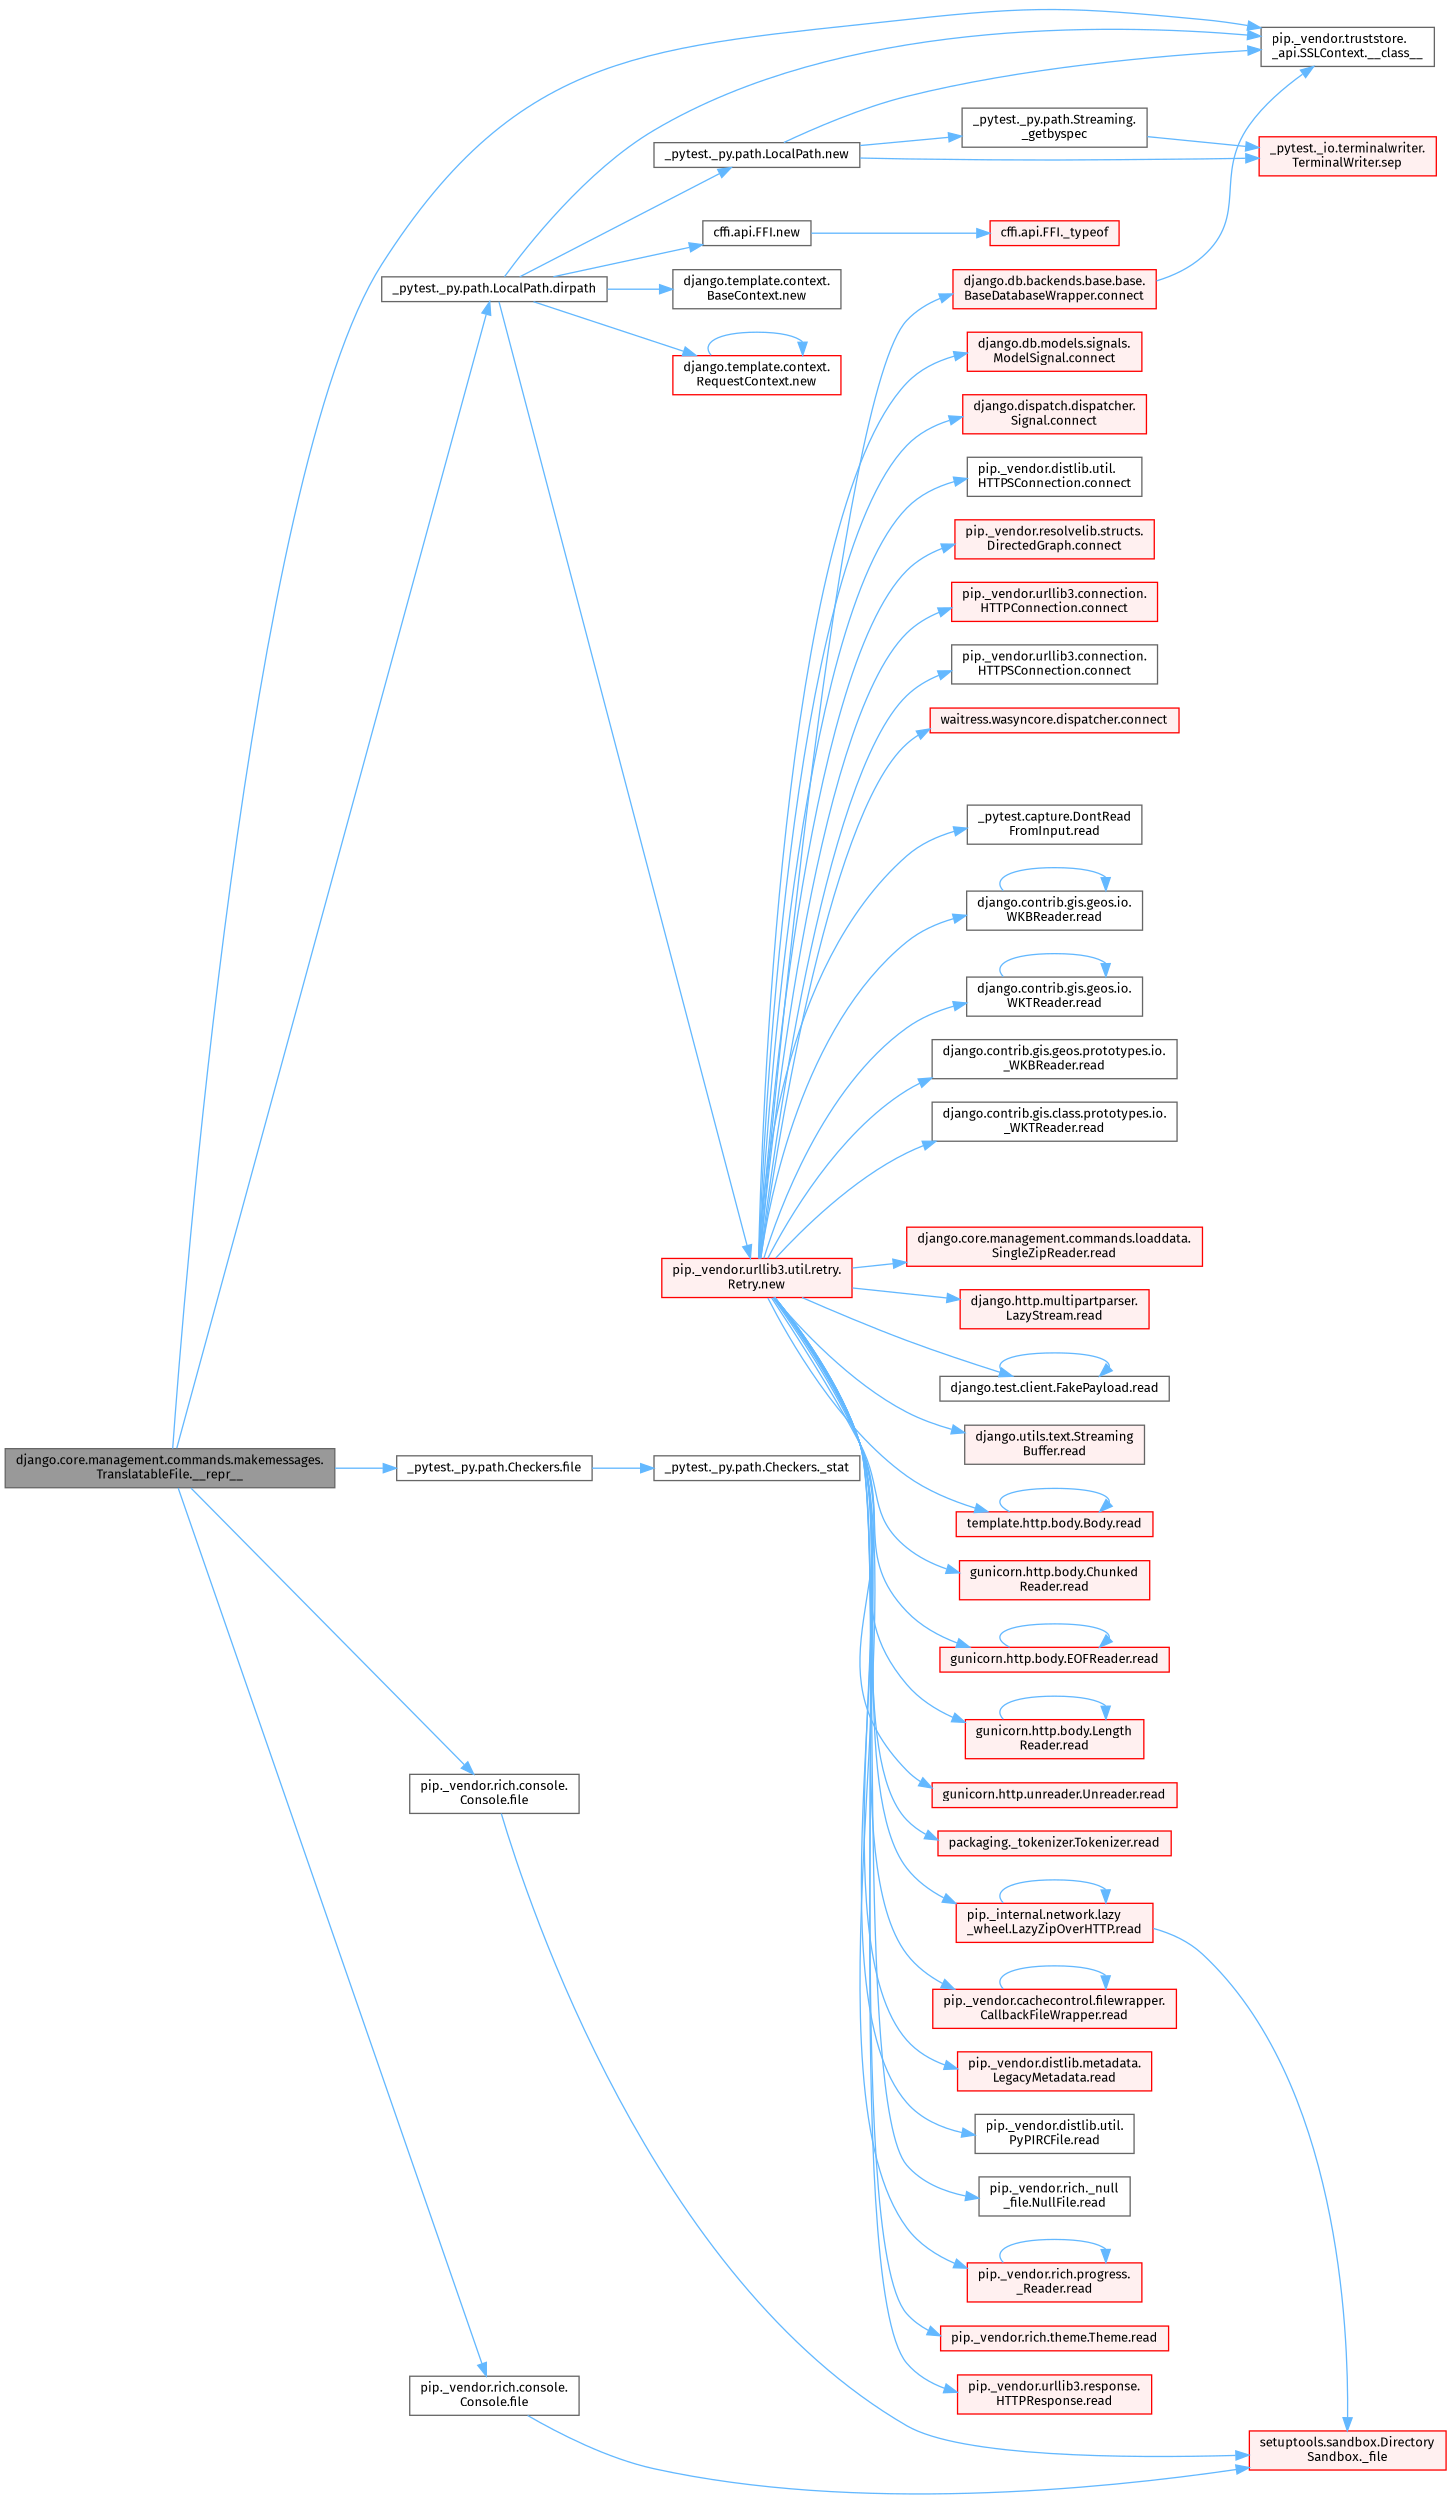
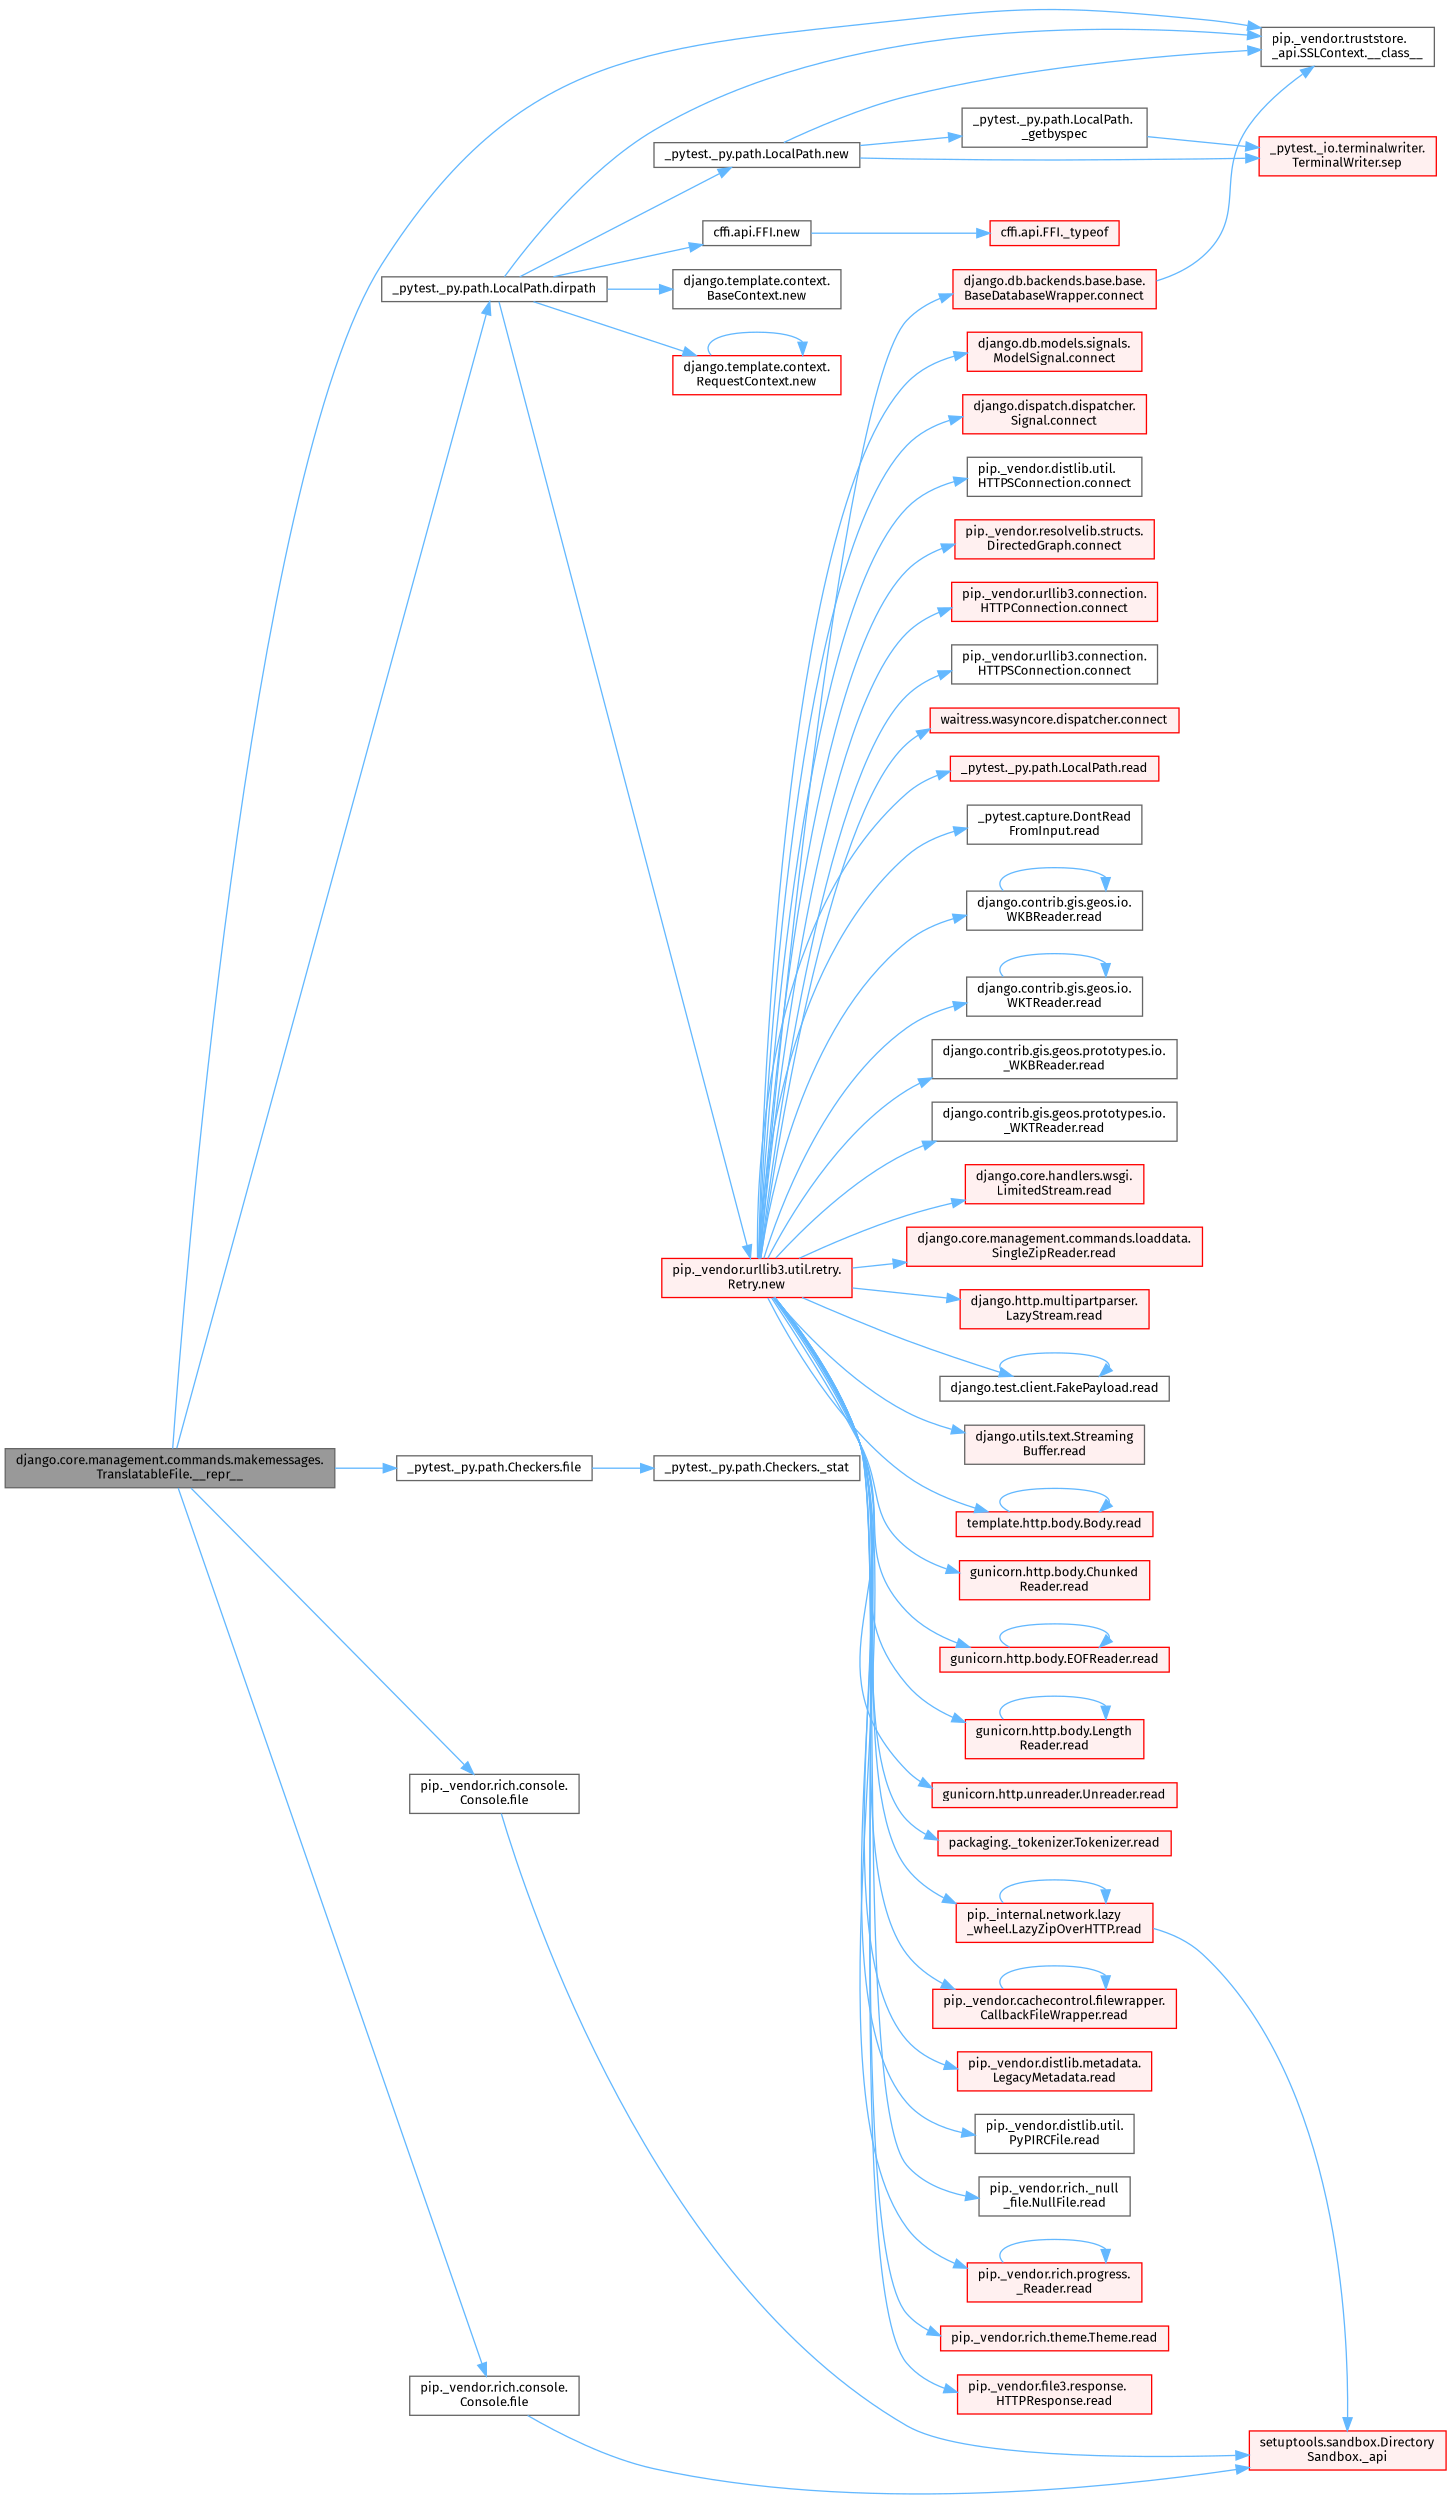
(1055, 128) -> (1055, 128)
none -> (1055, 769)
(1055, 1122) -> (1055, 1122)
none -> (1055, 1184)
(1055, 2394) -> (1055, 2394)
(1348, 2450) -> (1348, 2450)
